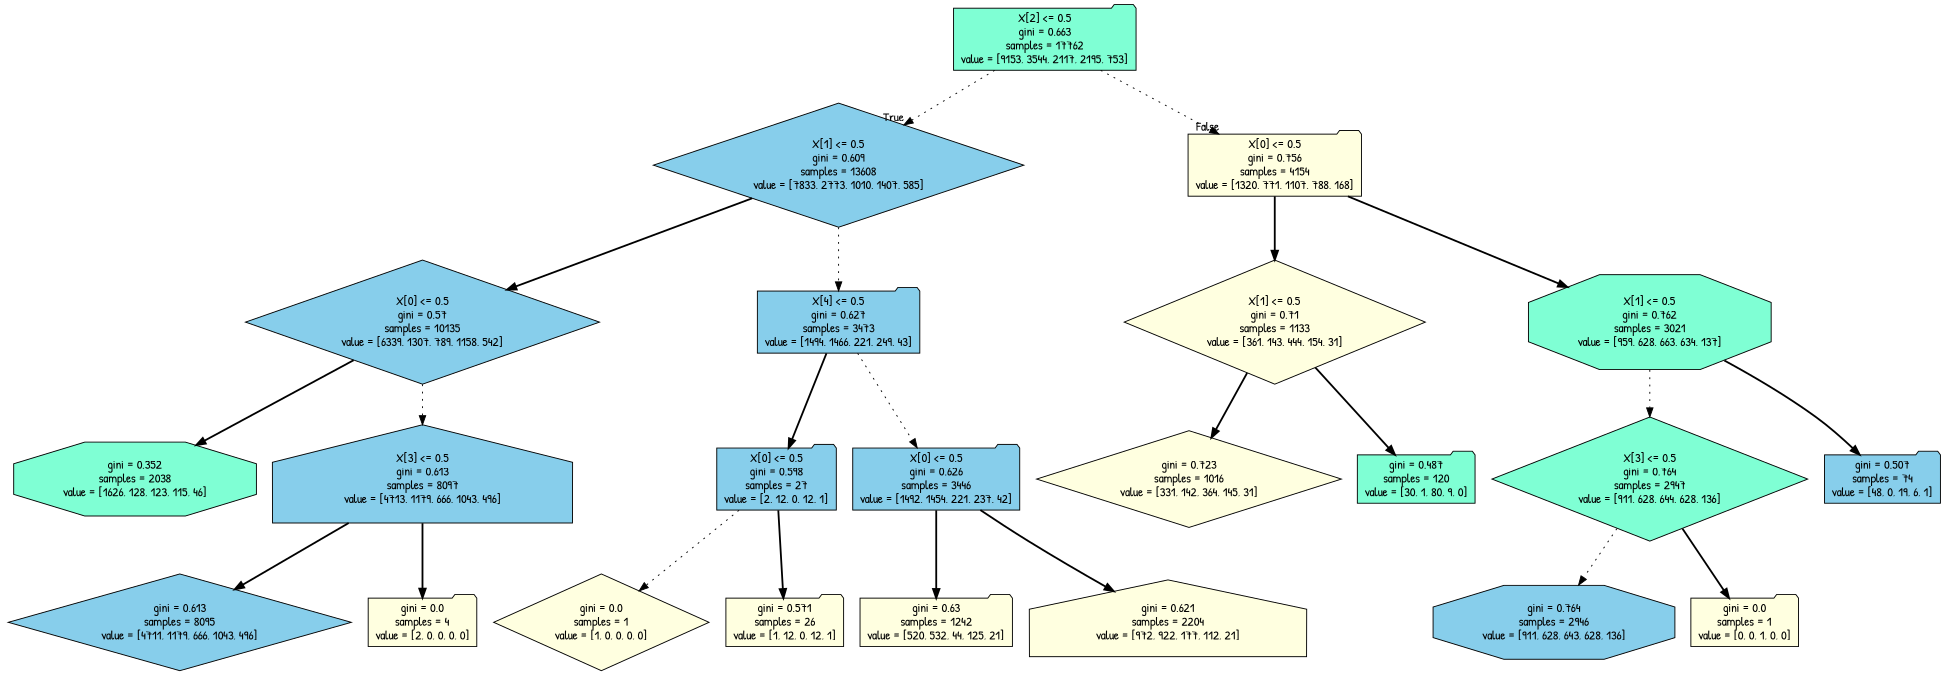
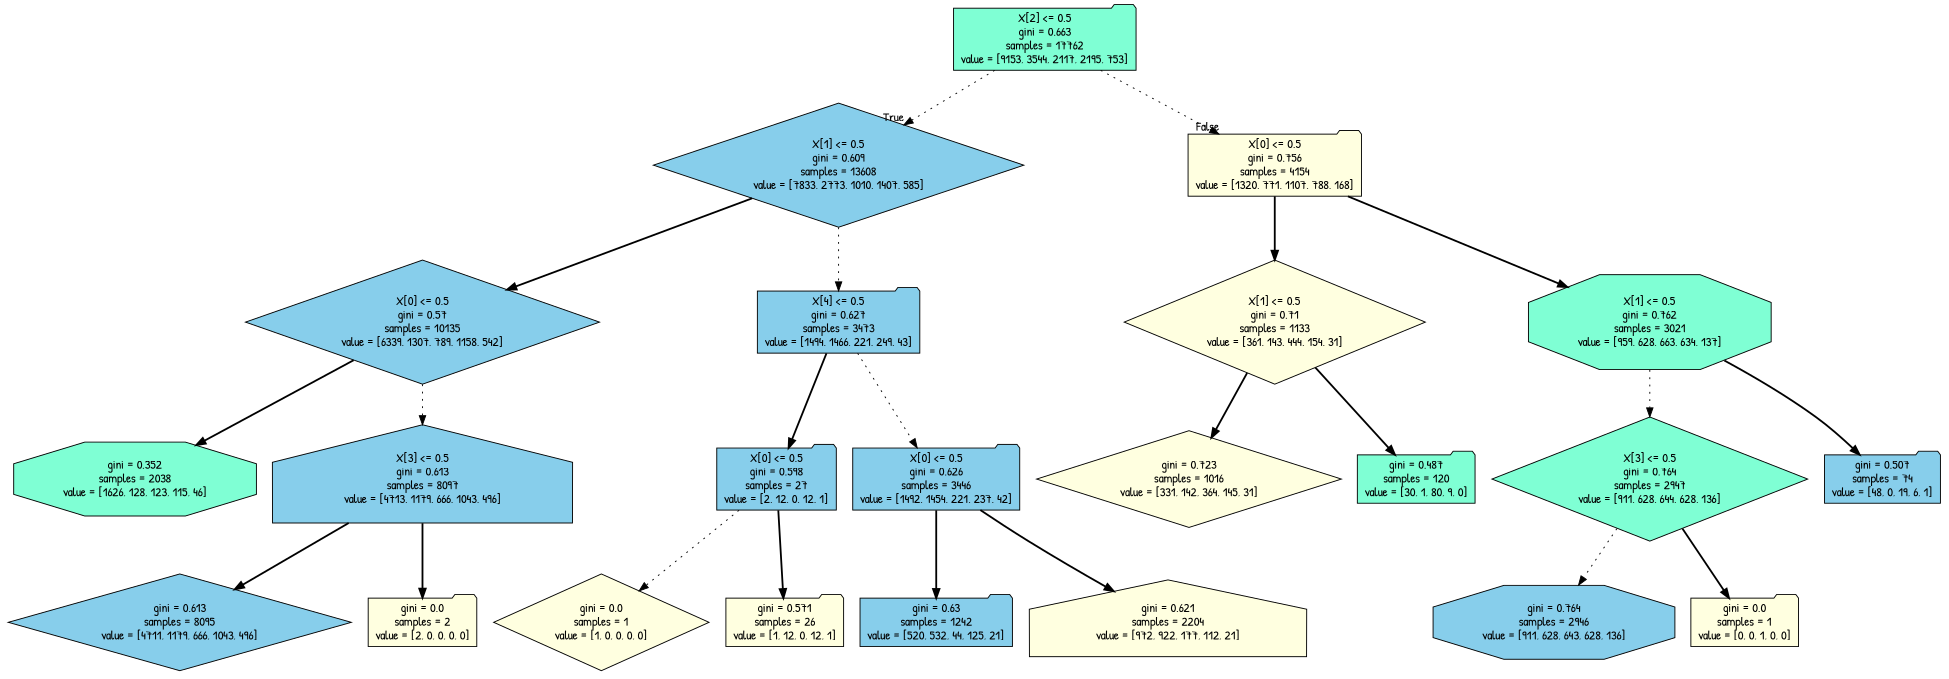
(422, 622) -> (422, 622)
(936, 622) -> (936, 622)
